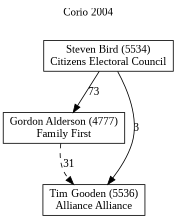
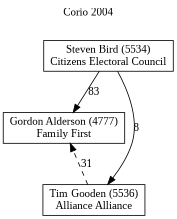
(94, 92) -> (94, 92)
(136, 128) -> (136, 128)
(61, 162) -> (81, 168)
